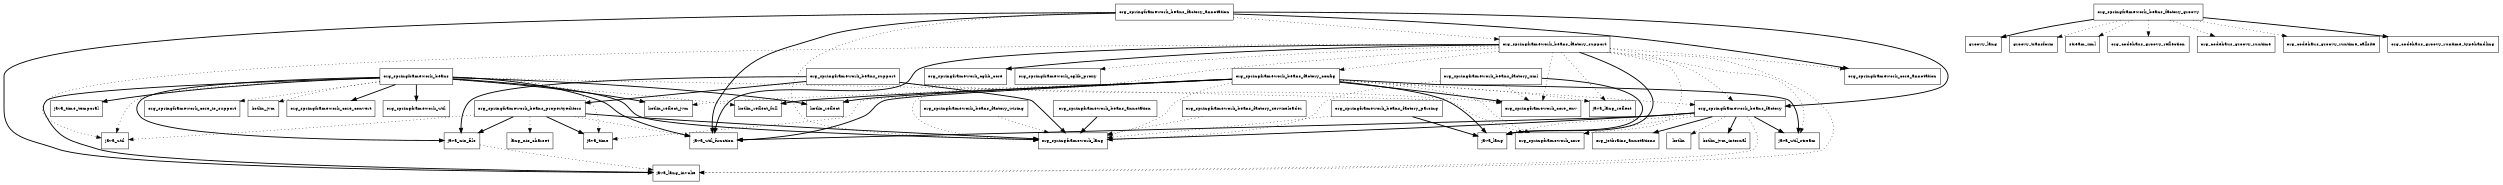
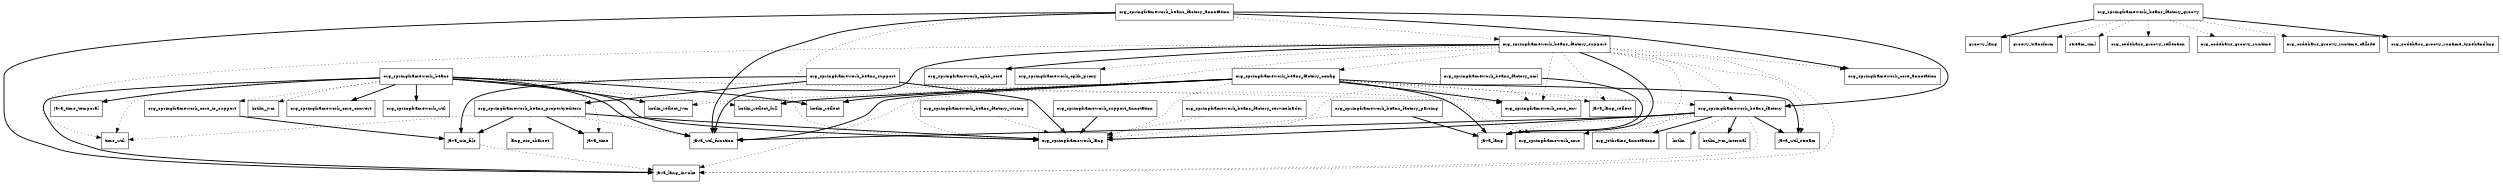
(859, 103) -> (909, 103)
(1105, 109) -> (1105, 109)
(160, 125) -> (345, 129)
(115, 141) -> (115, 141)
